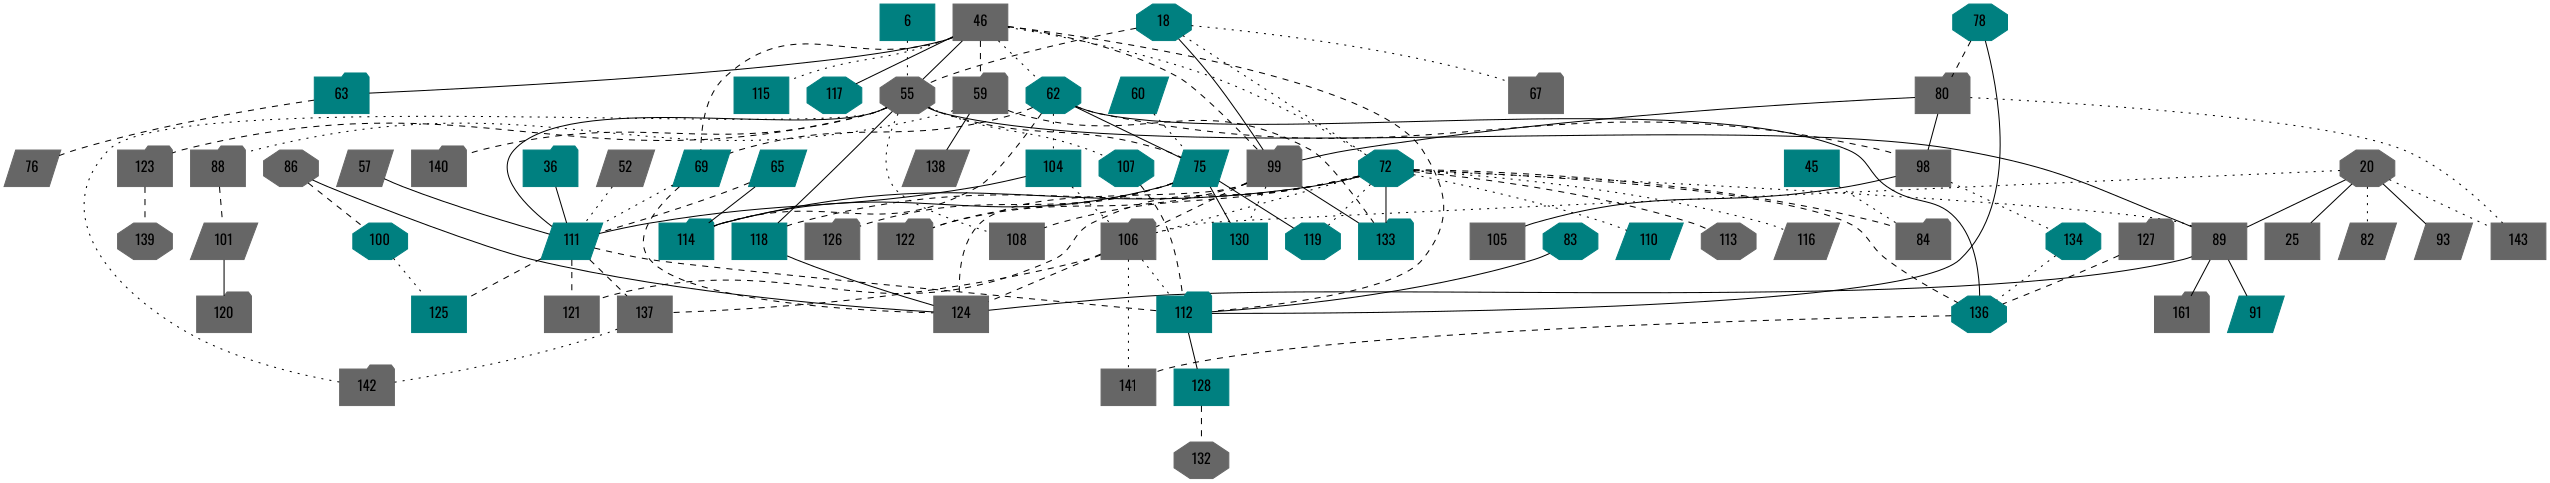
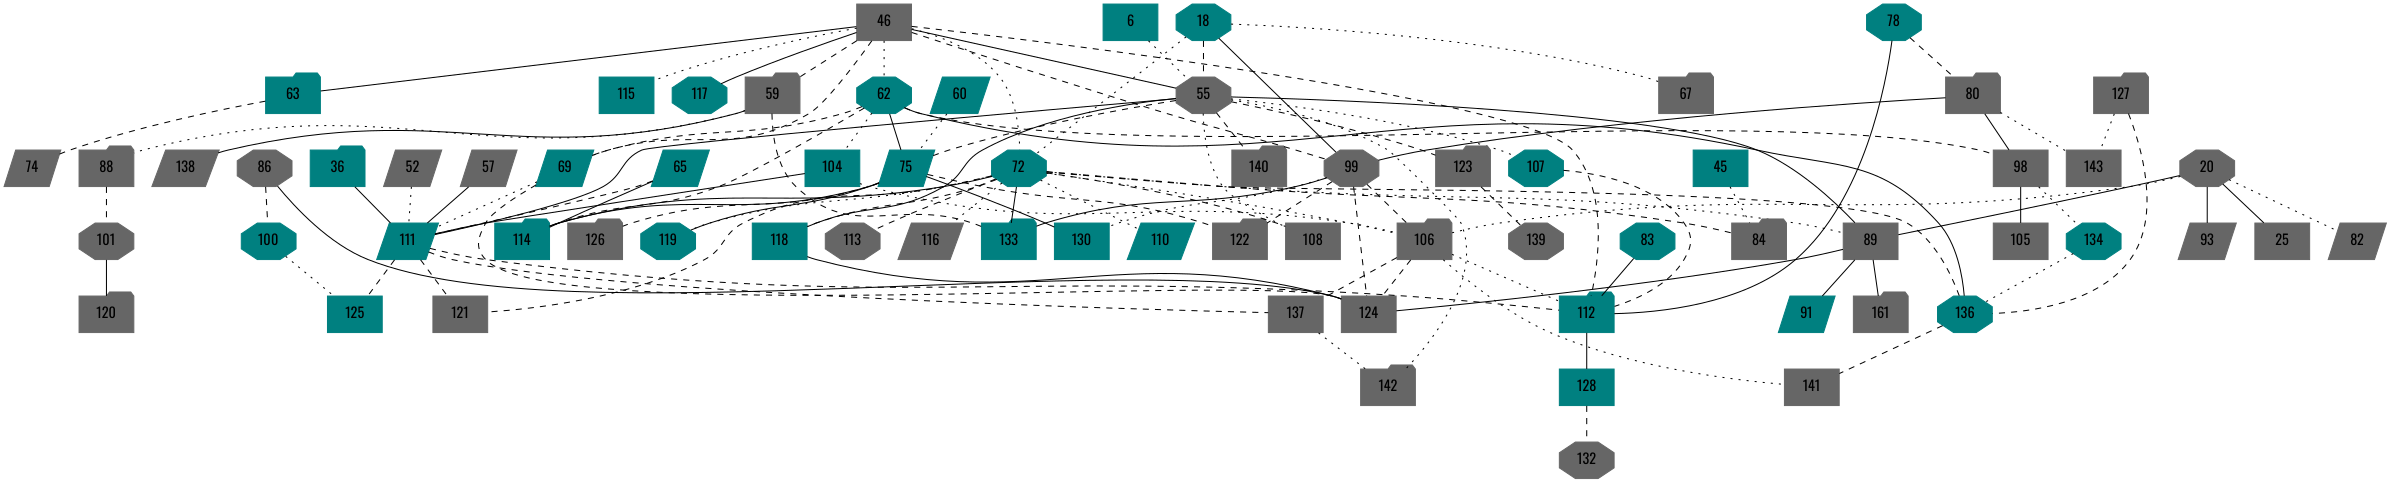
(32, 168) -> (32, 168)
(1274, 168) -> (1352, 168)
(2440, 203) -> (2107, 132)
(224, 241) -> (106, 241)
